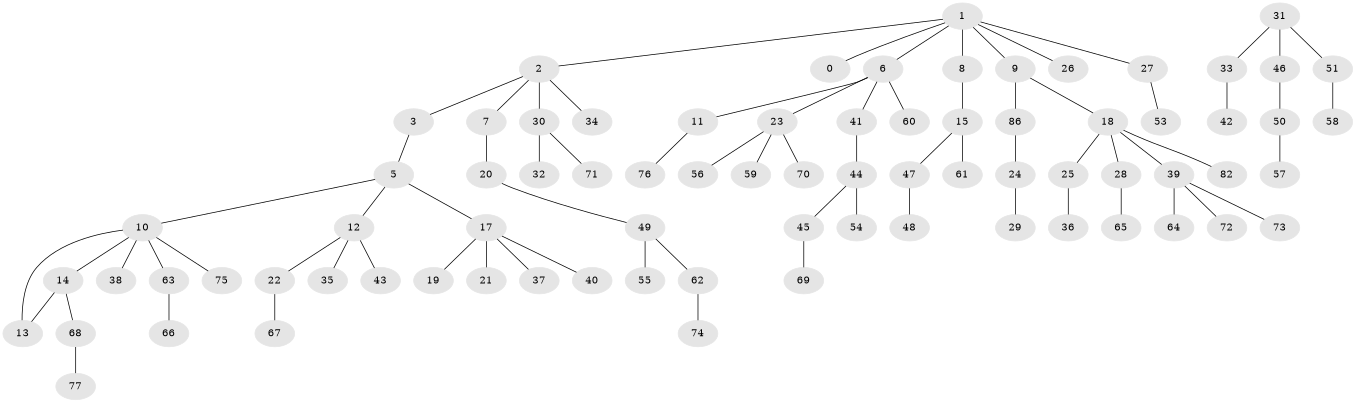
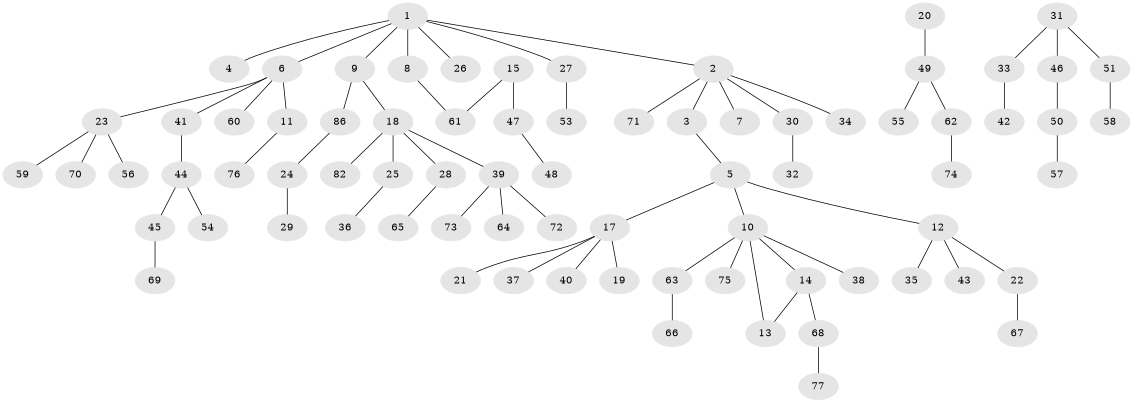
(830, 69) -> (229, 69)
(962, 96) -> (432, 96)
(486, 148) -> none
(566, 148) -> (674, 96)
